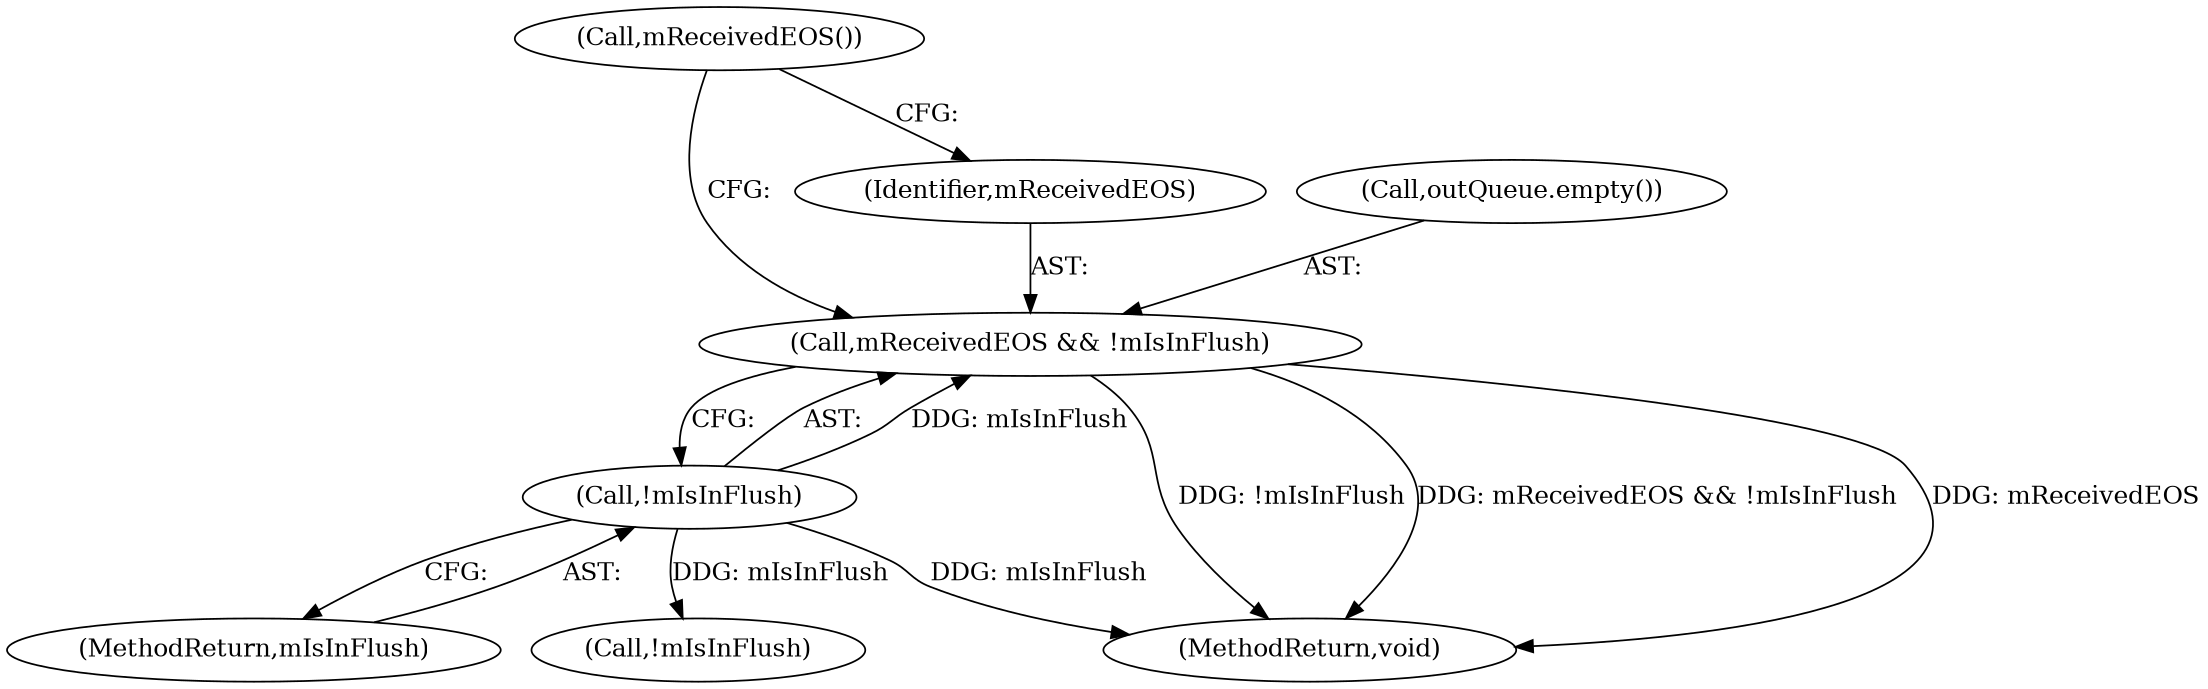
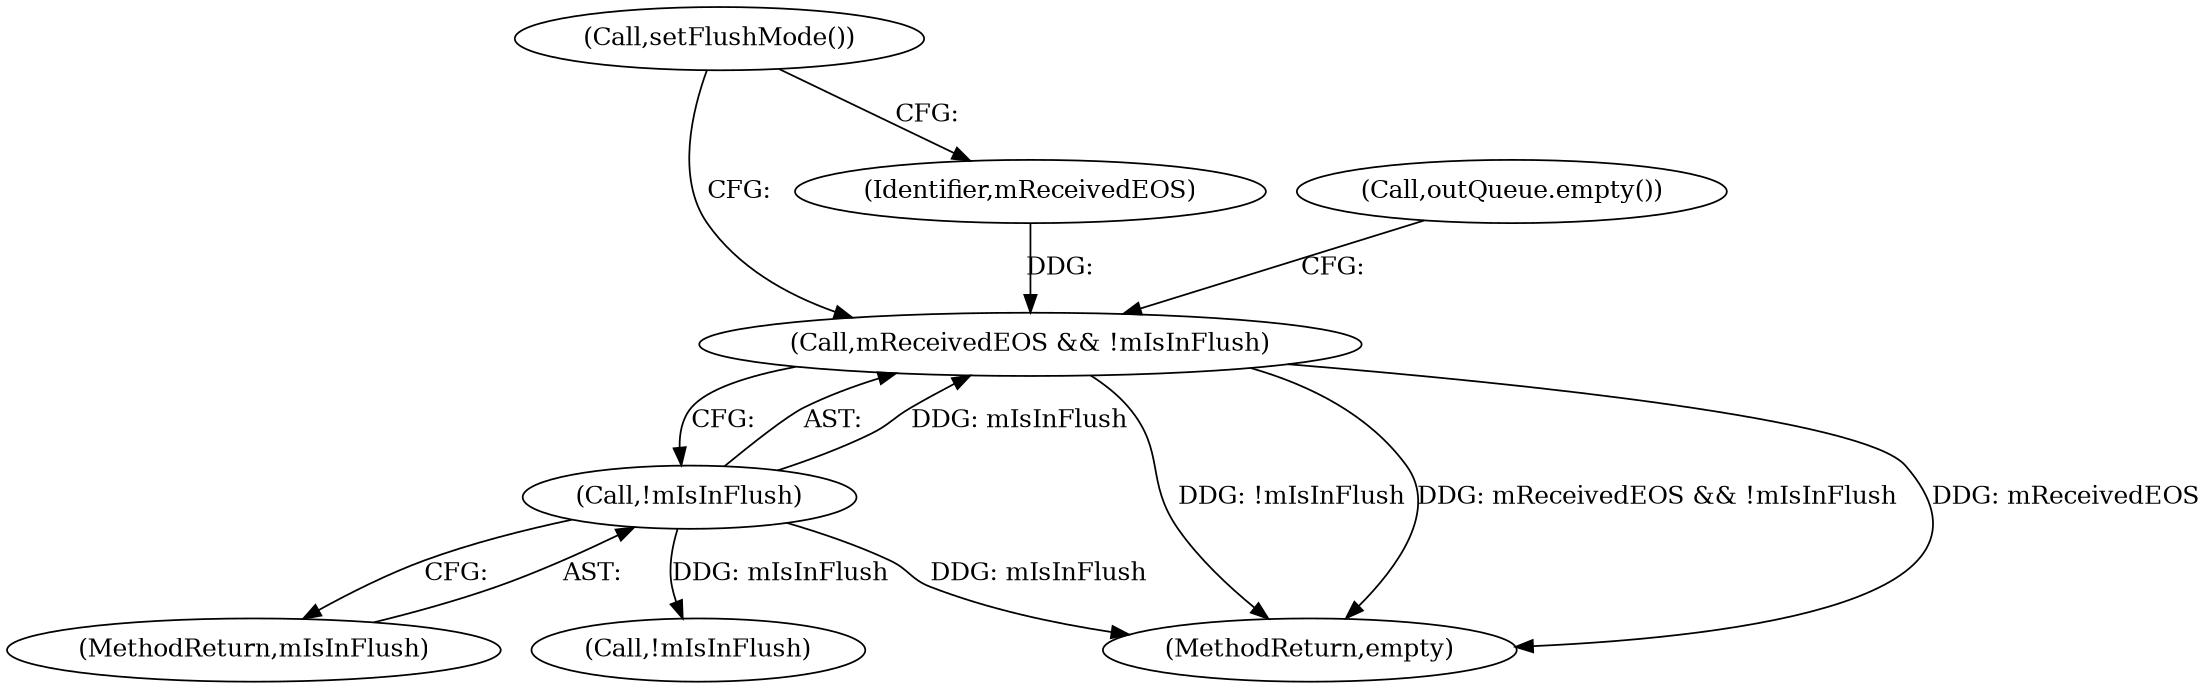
(719, 39) -> (719, 39)
(1064, 268) -> (1064, 268)
(1337, 268) -> (1337, 268)
(1310, 650) -> (1310, 650)
